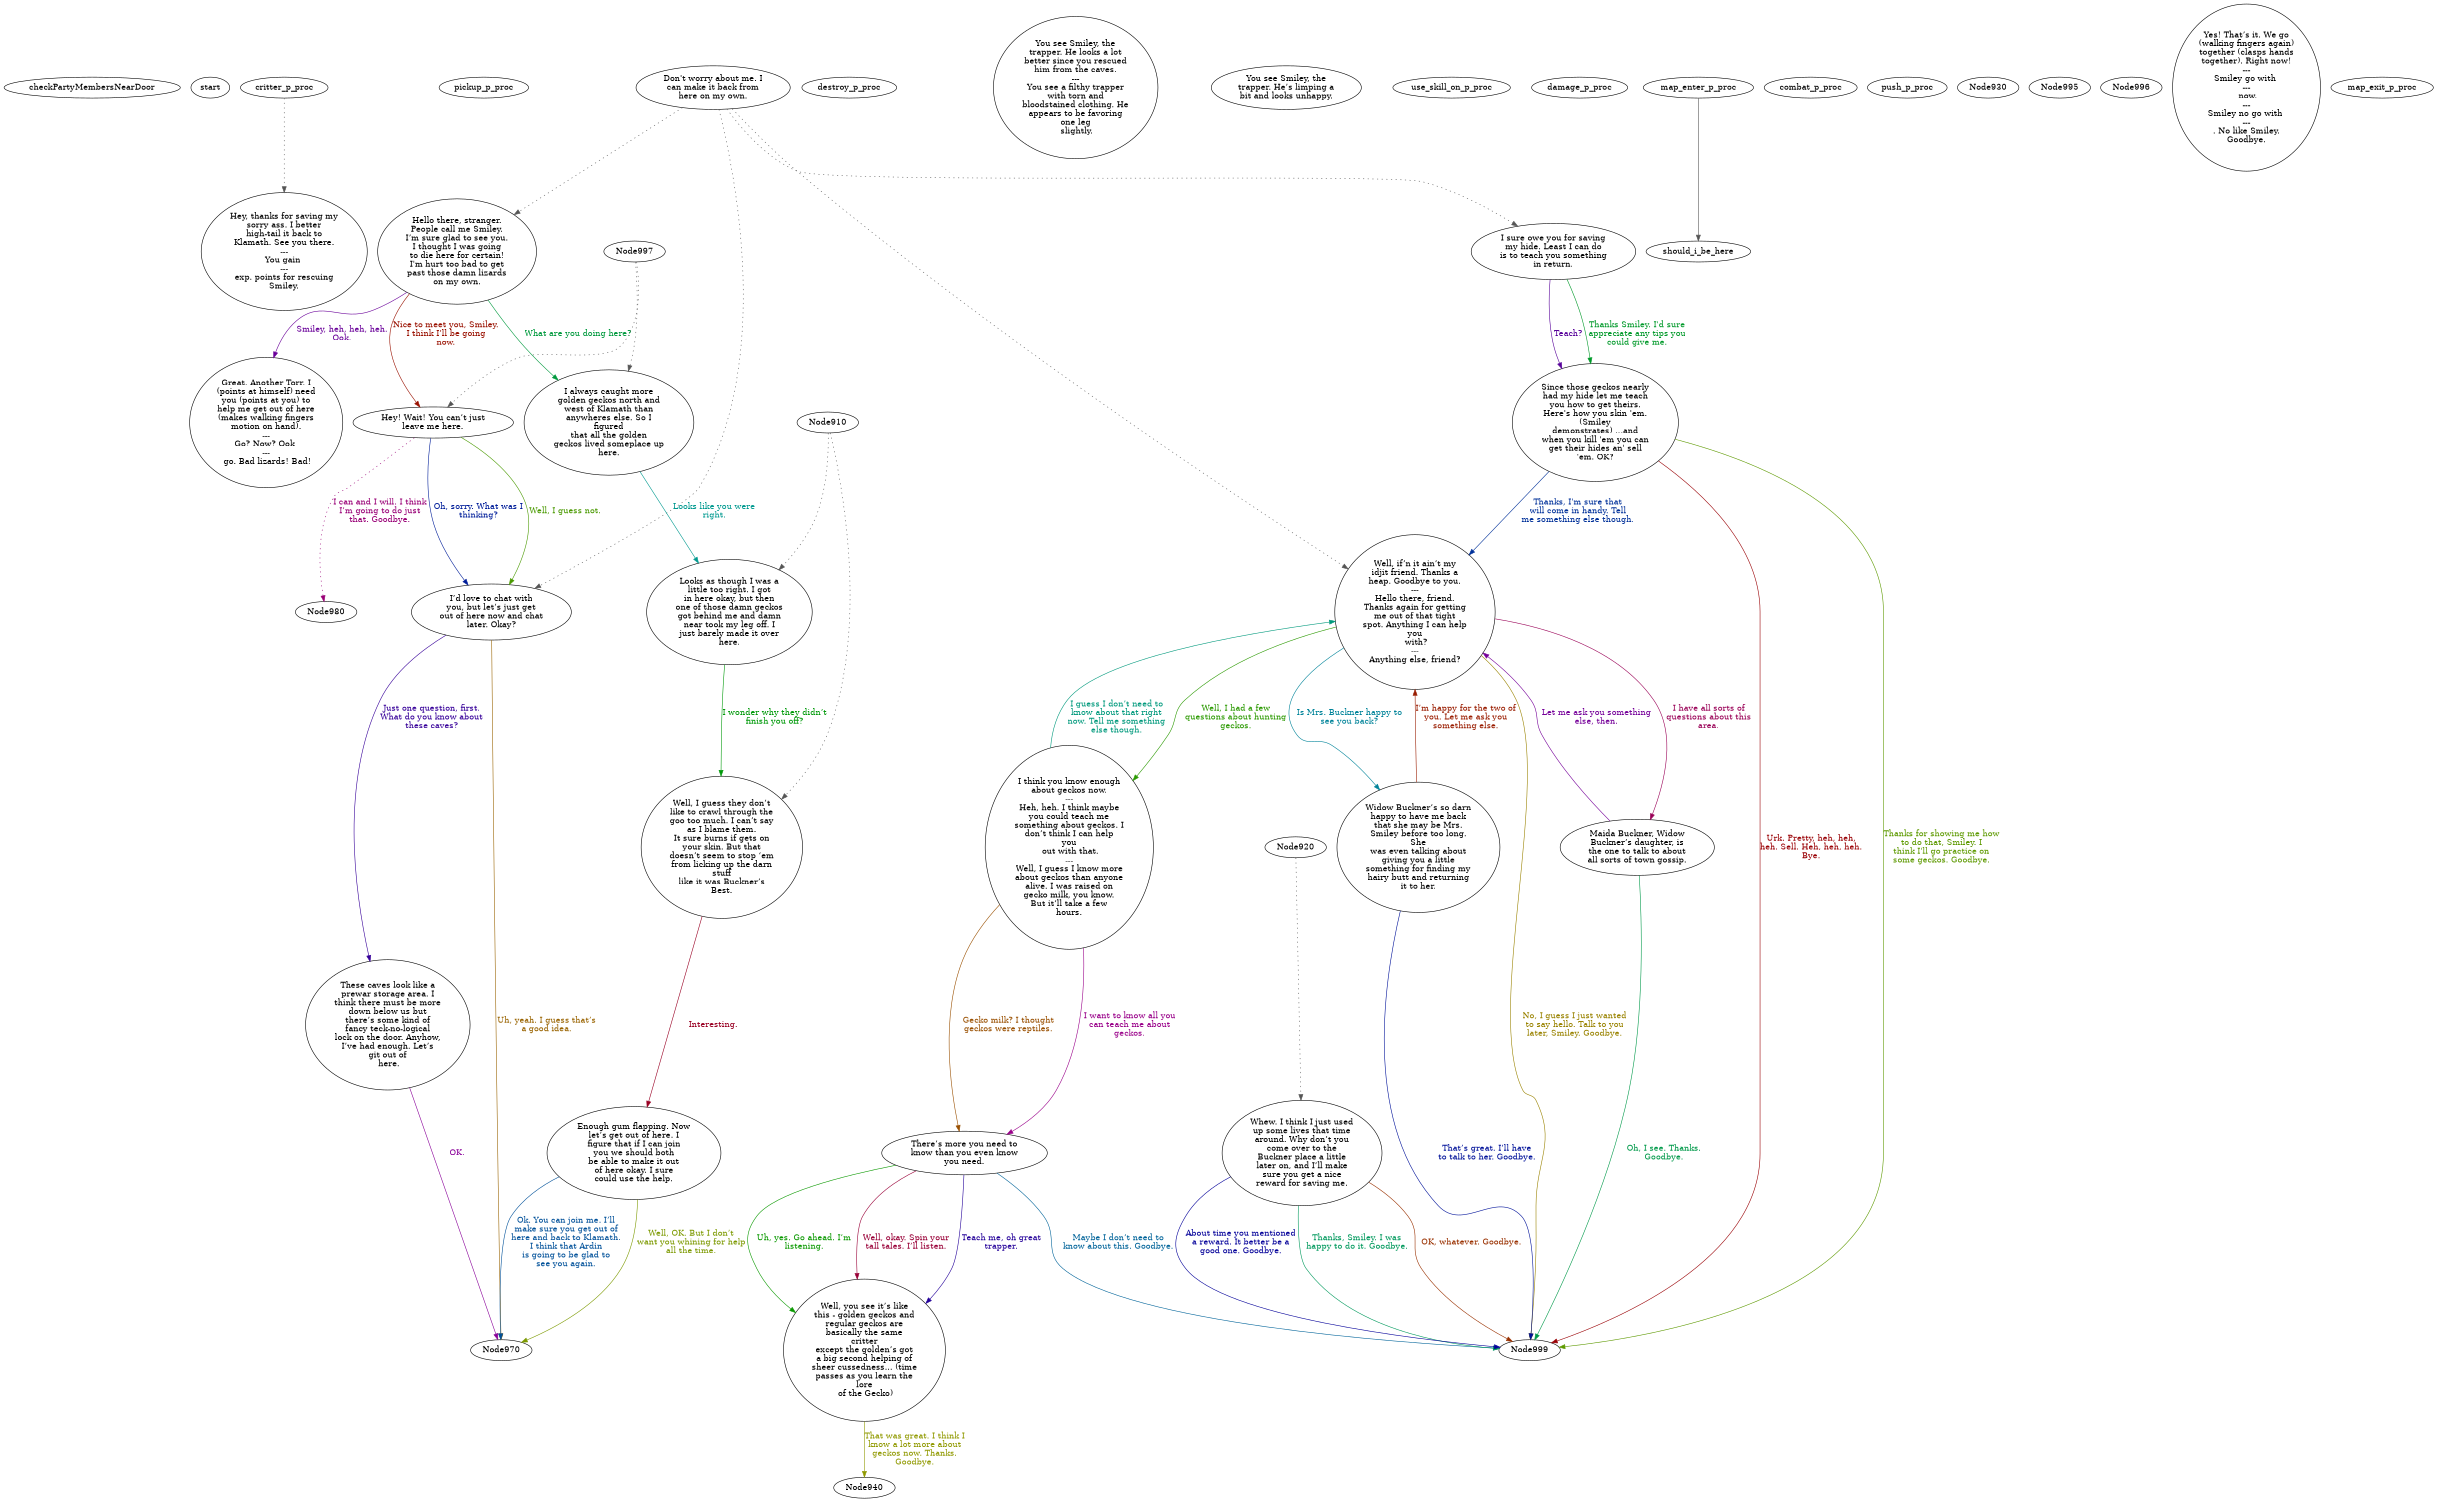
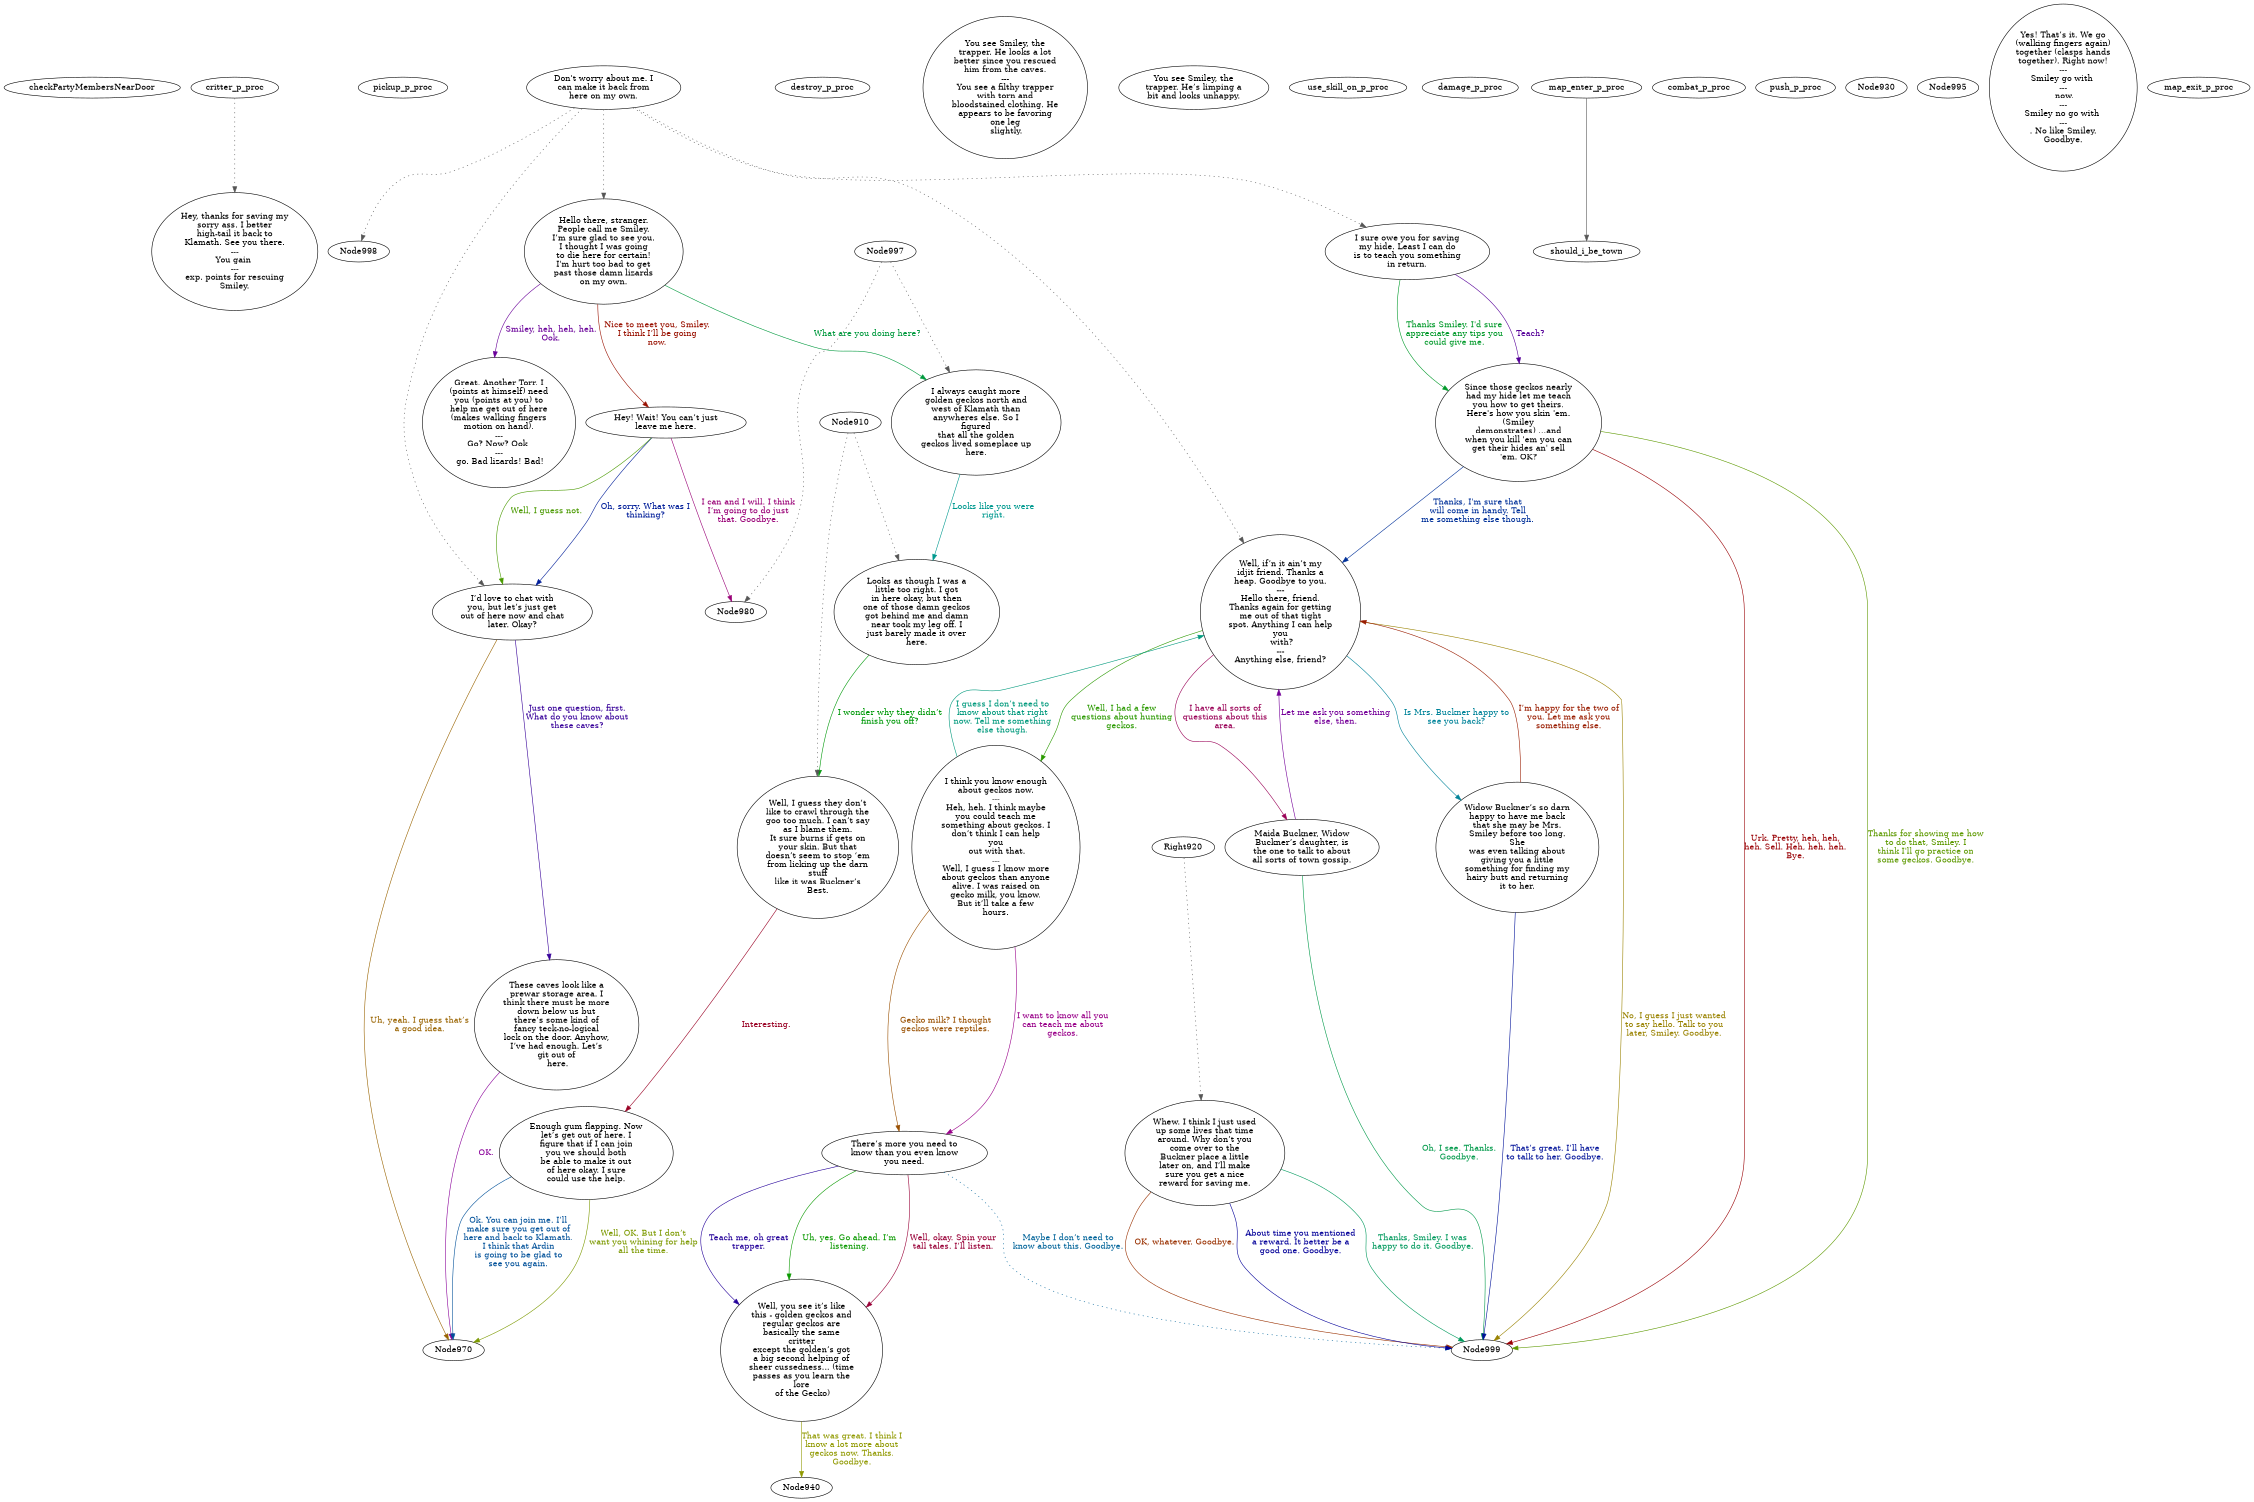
(210, 88) -> none
(2131, 88) -> none
none -> (359, 252)
(1698, 252) -> (1587, 252)
(574, 355) -> (798, 424)
(334, 497) -> (699, 518)
(1296, 847) -> (1183, 847)
(1214, 1318) -> (1162, 1319)
